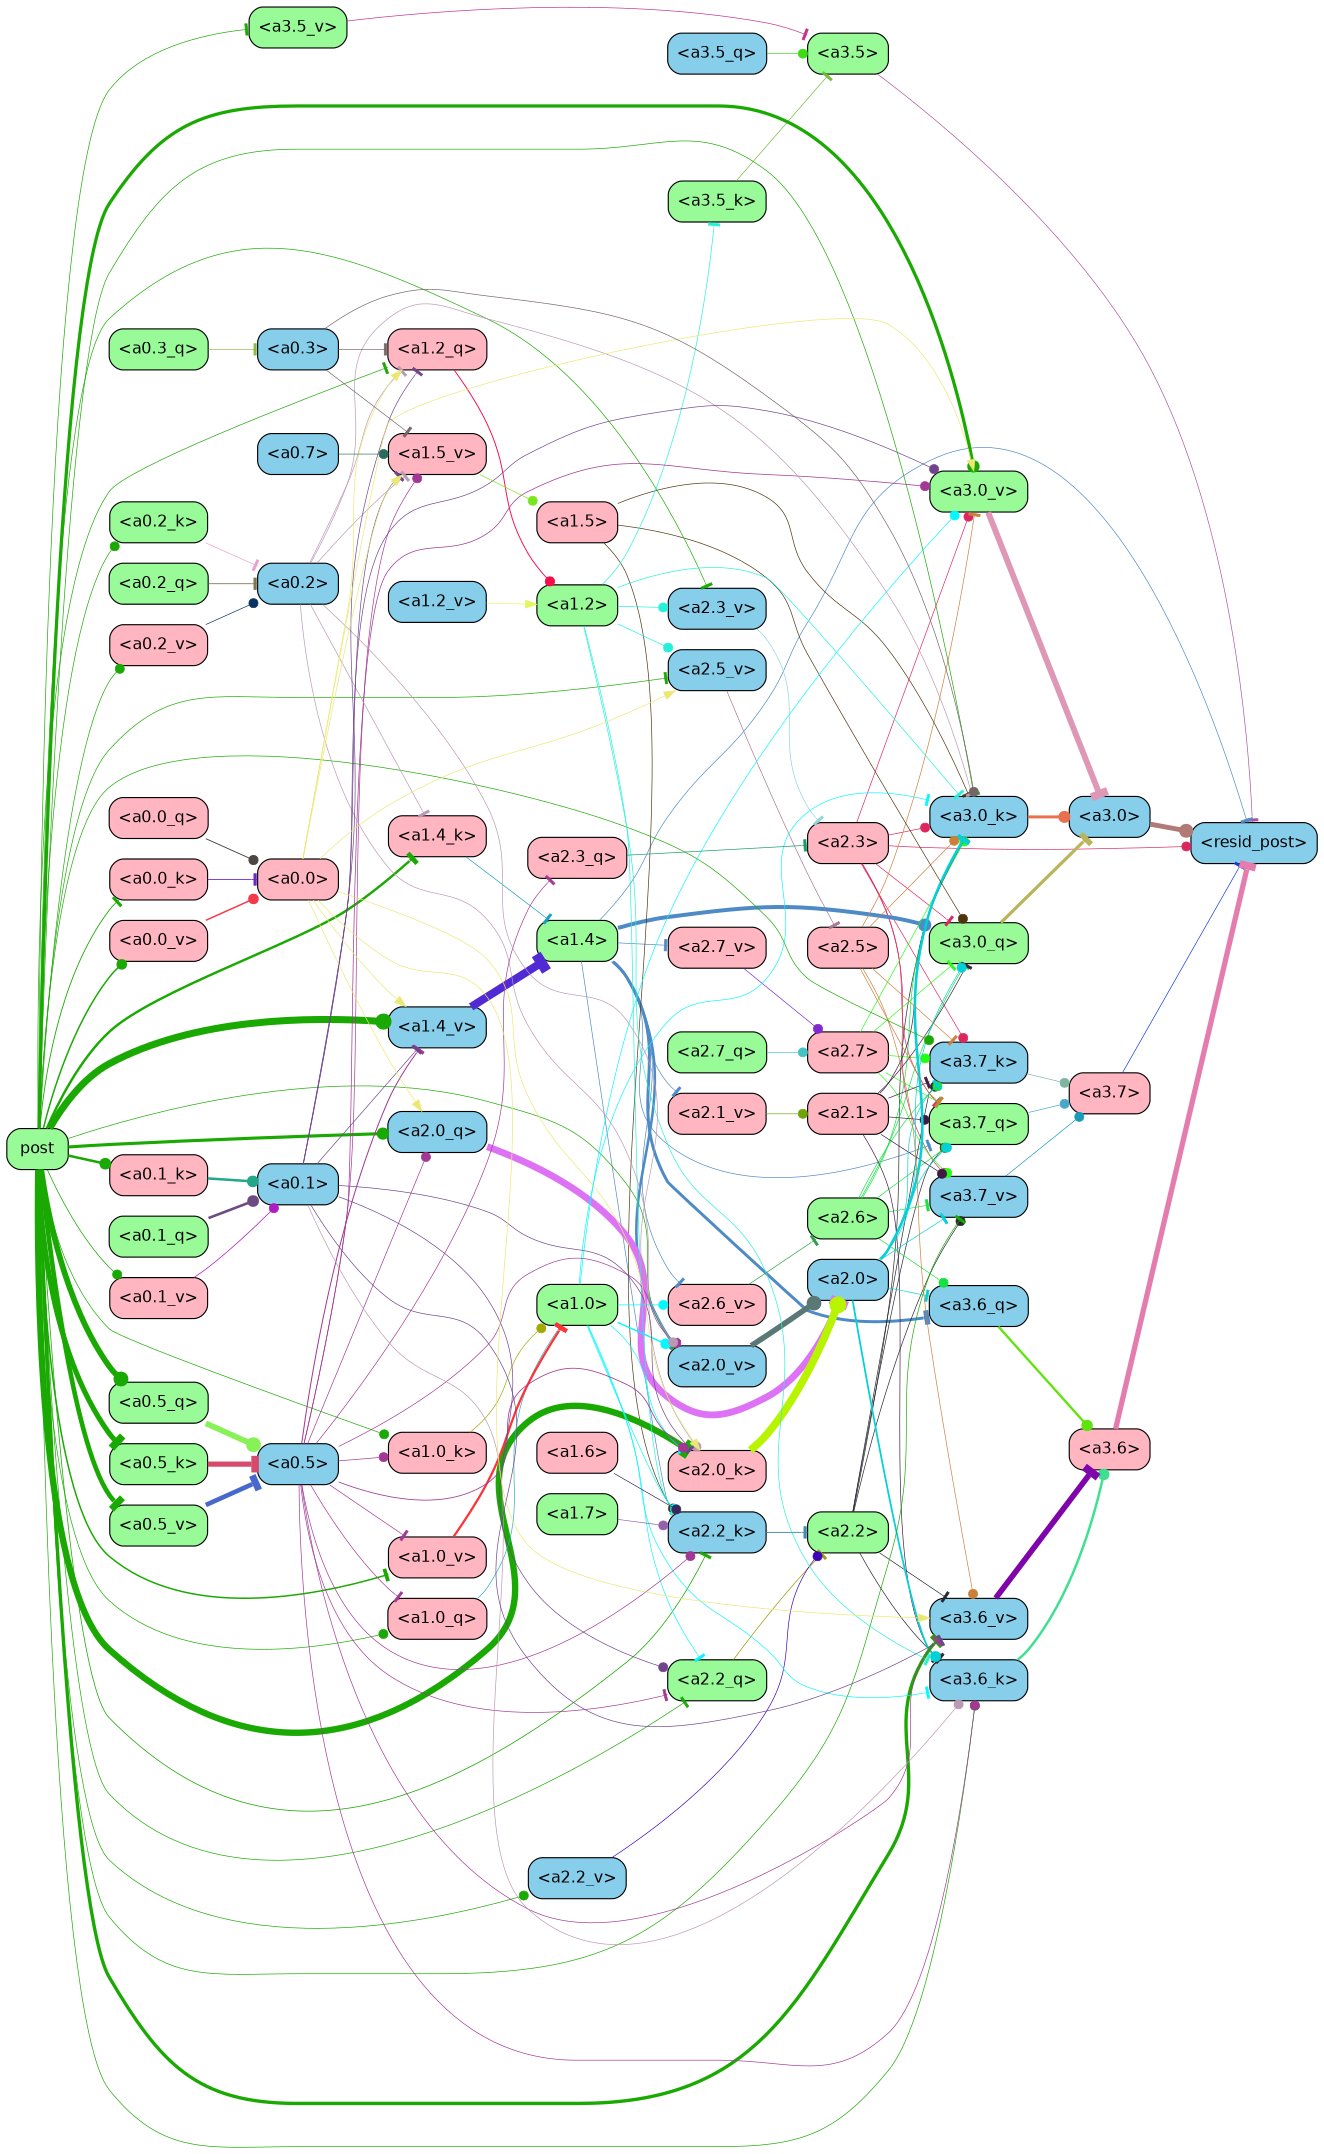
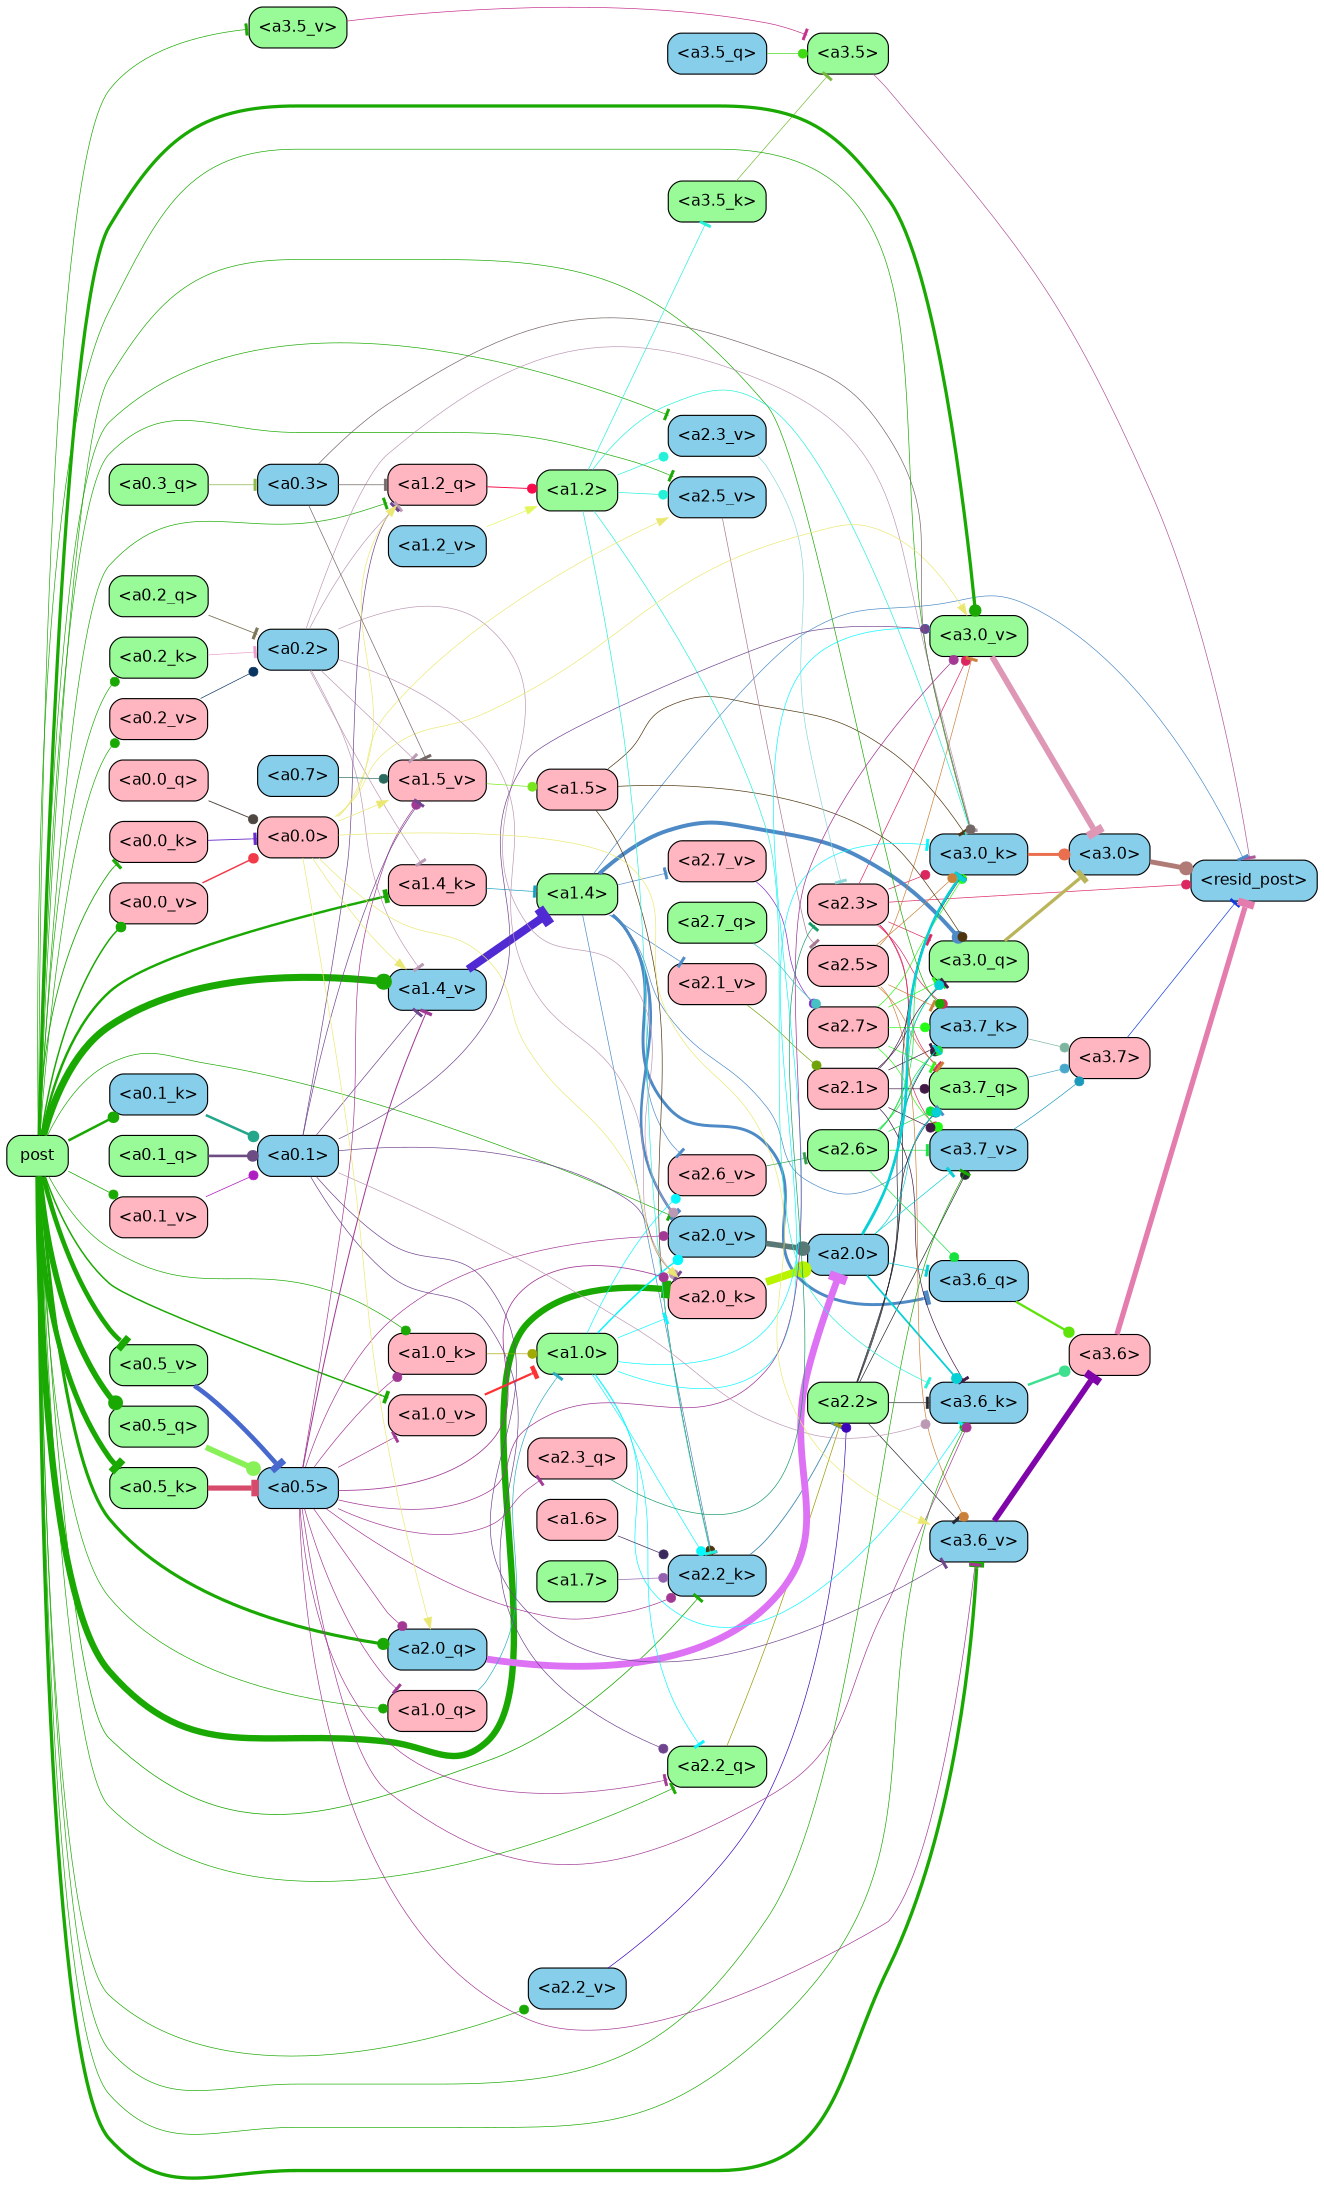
none -> (365, 826)
(159, 1175) -> (159, 1094)
